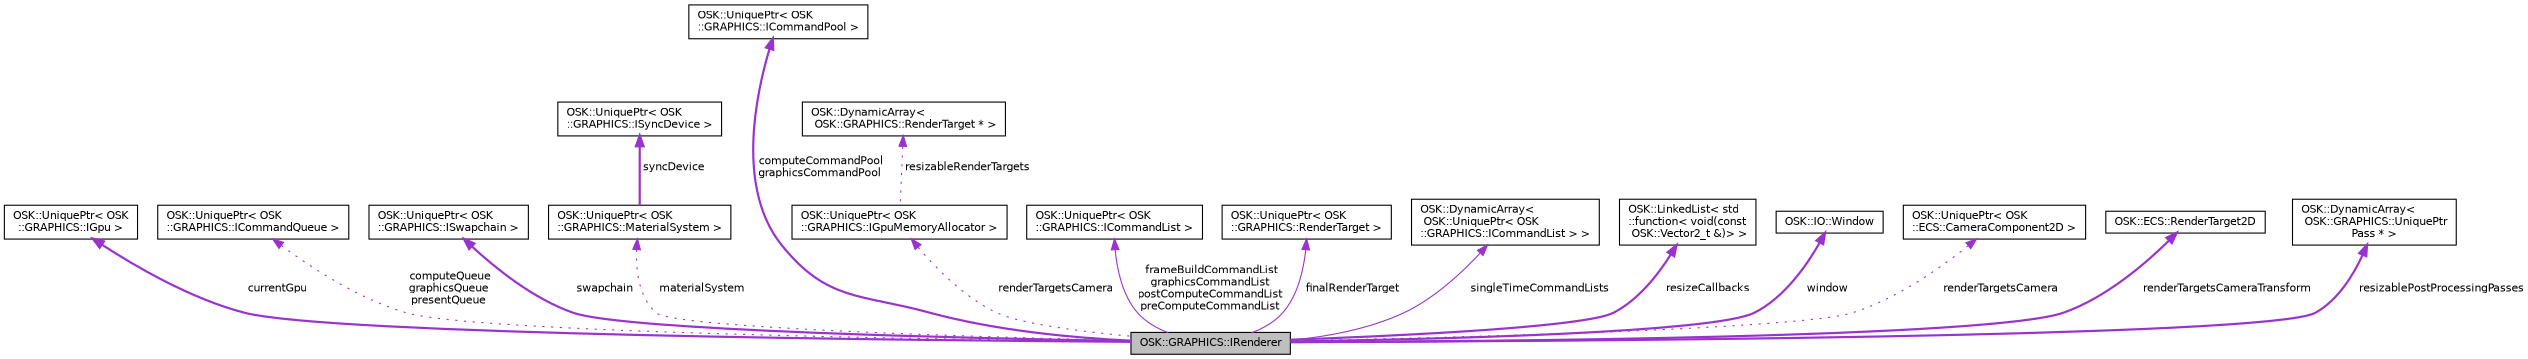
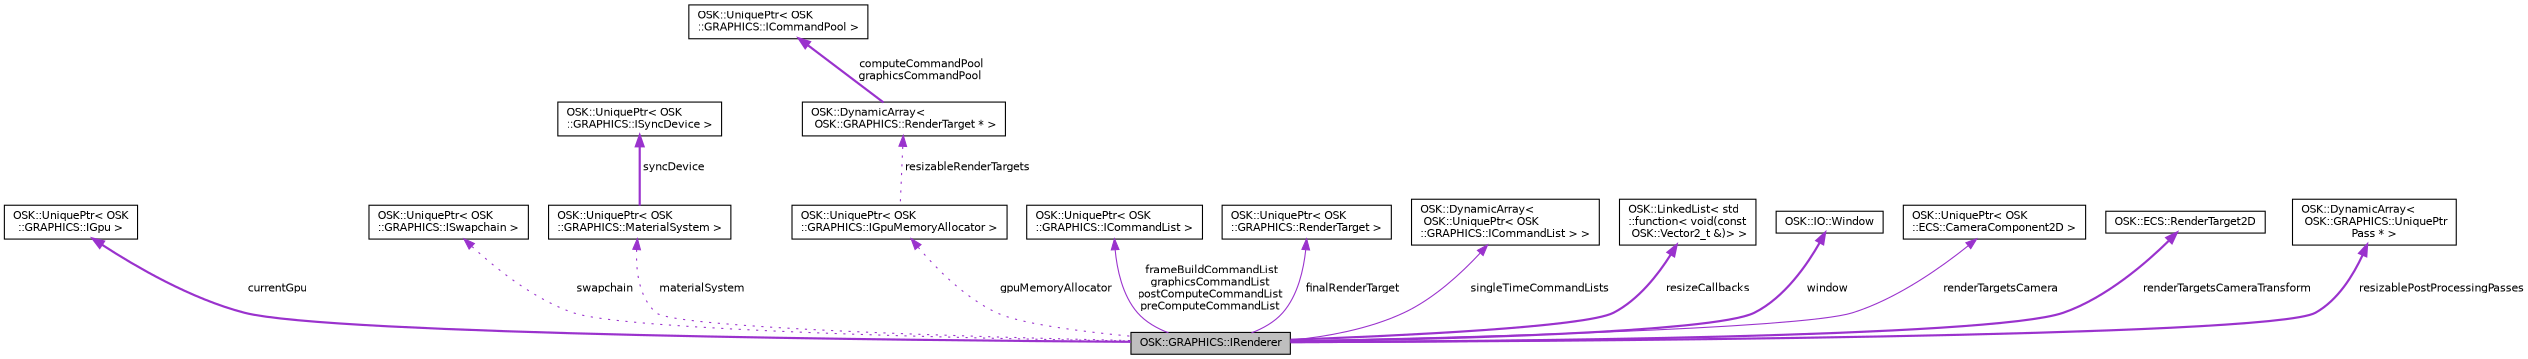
(253, 222) -> none
(1055, 289) -> (1055, 289)
(848, 293) -> (846, 74)
(672, 325) -> (672, 325)
(1744, 325) -> (1744, 325)
